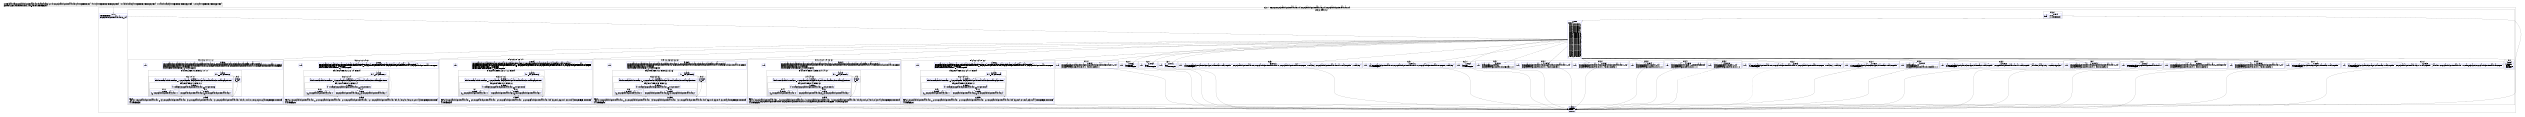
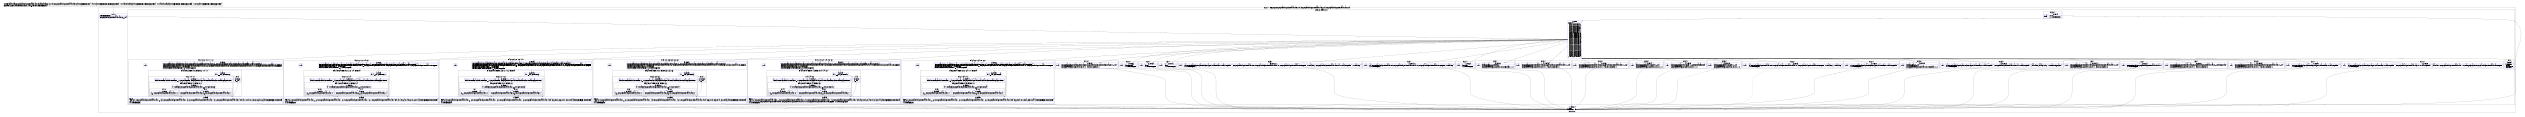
(1572, 109) -> (1570, 109)
